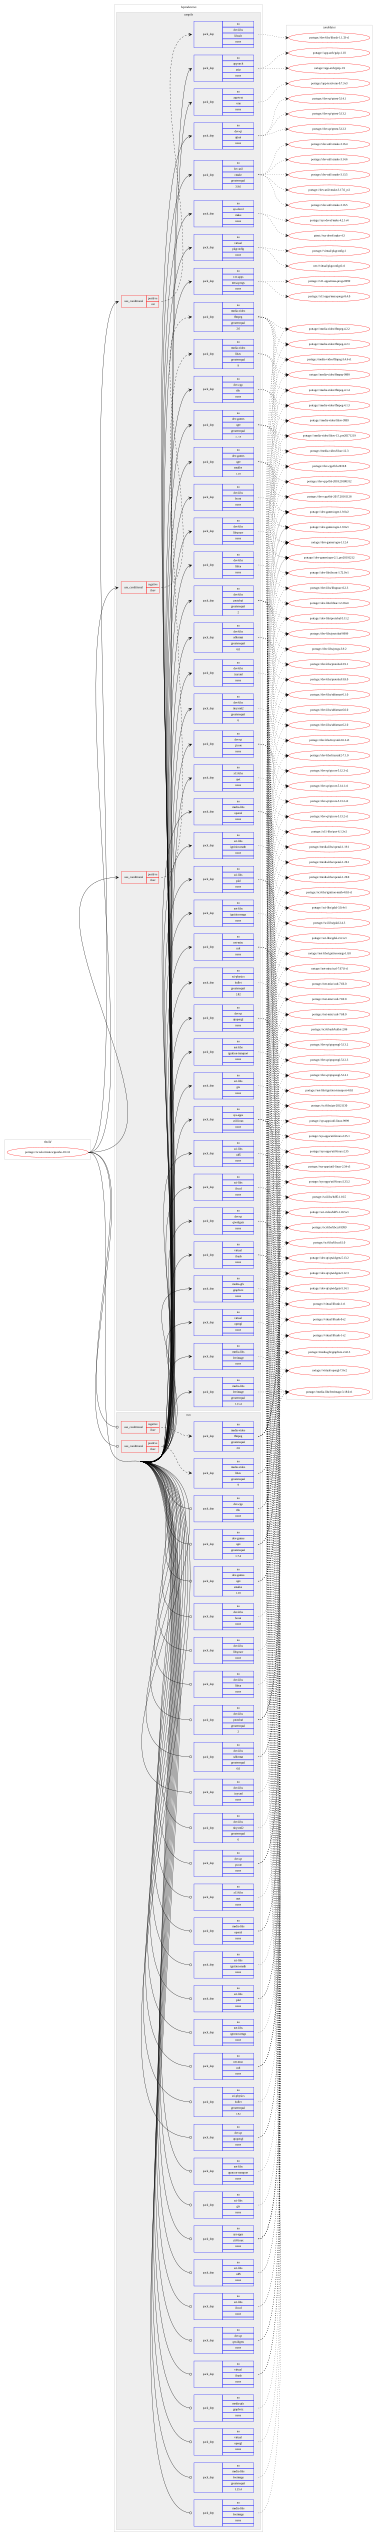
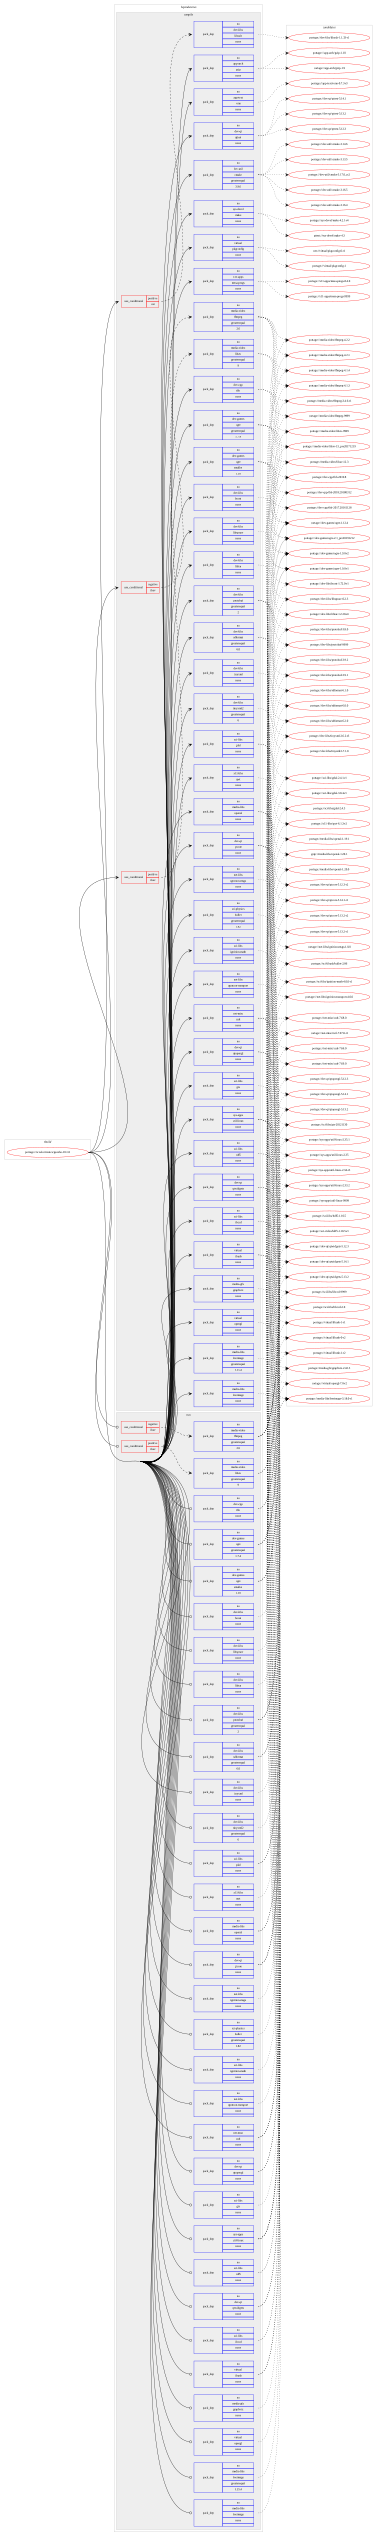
(329, 619) -> none
(329, 649) -> (329, 660)
(329, 862) -> (329, 854)
